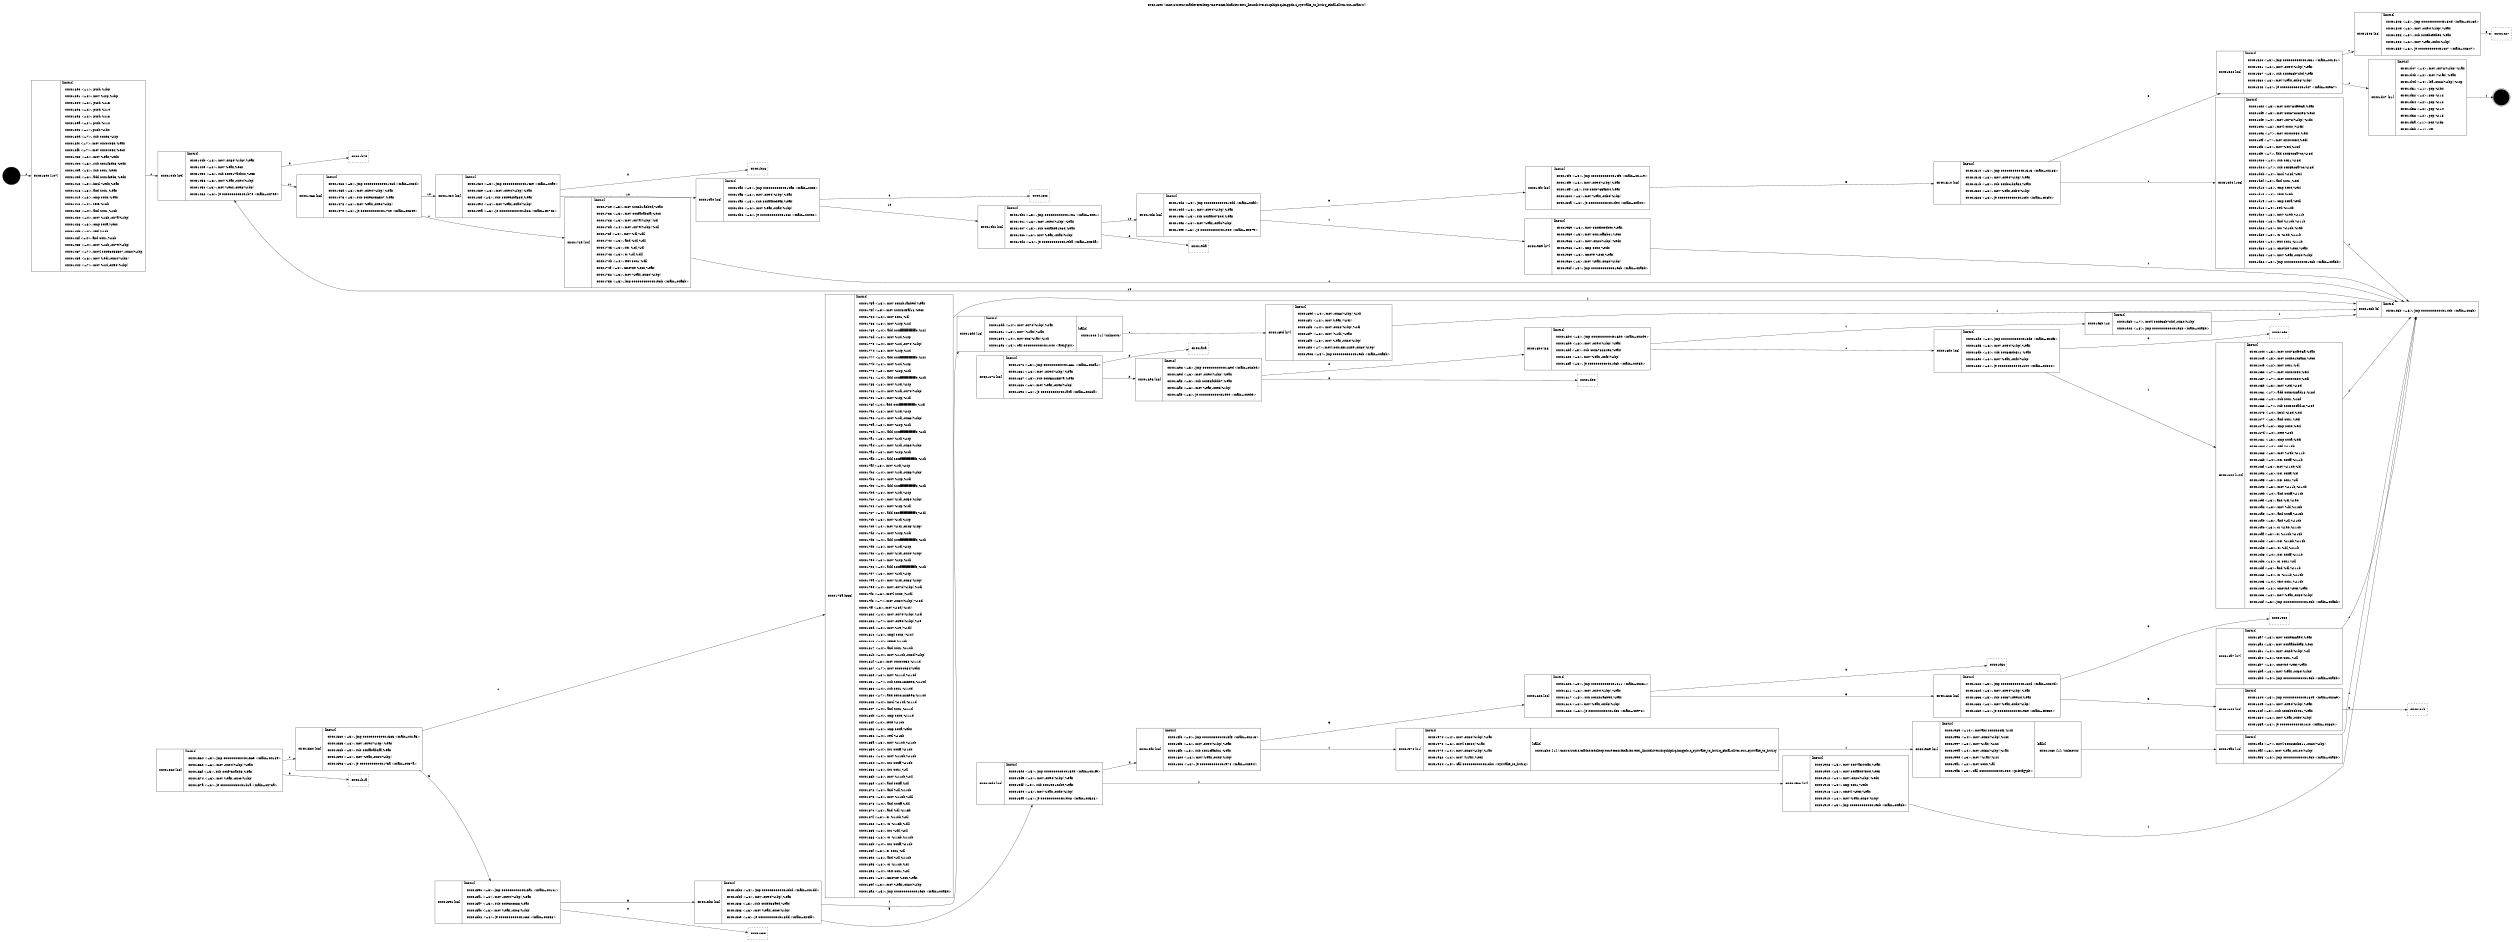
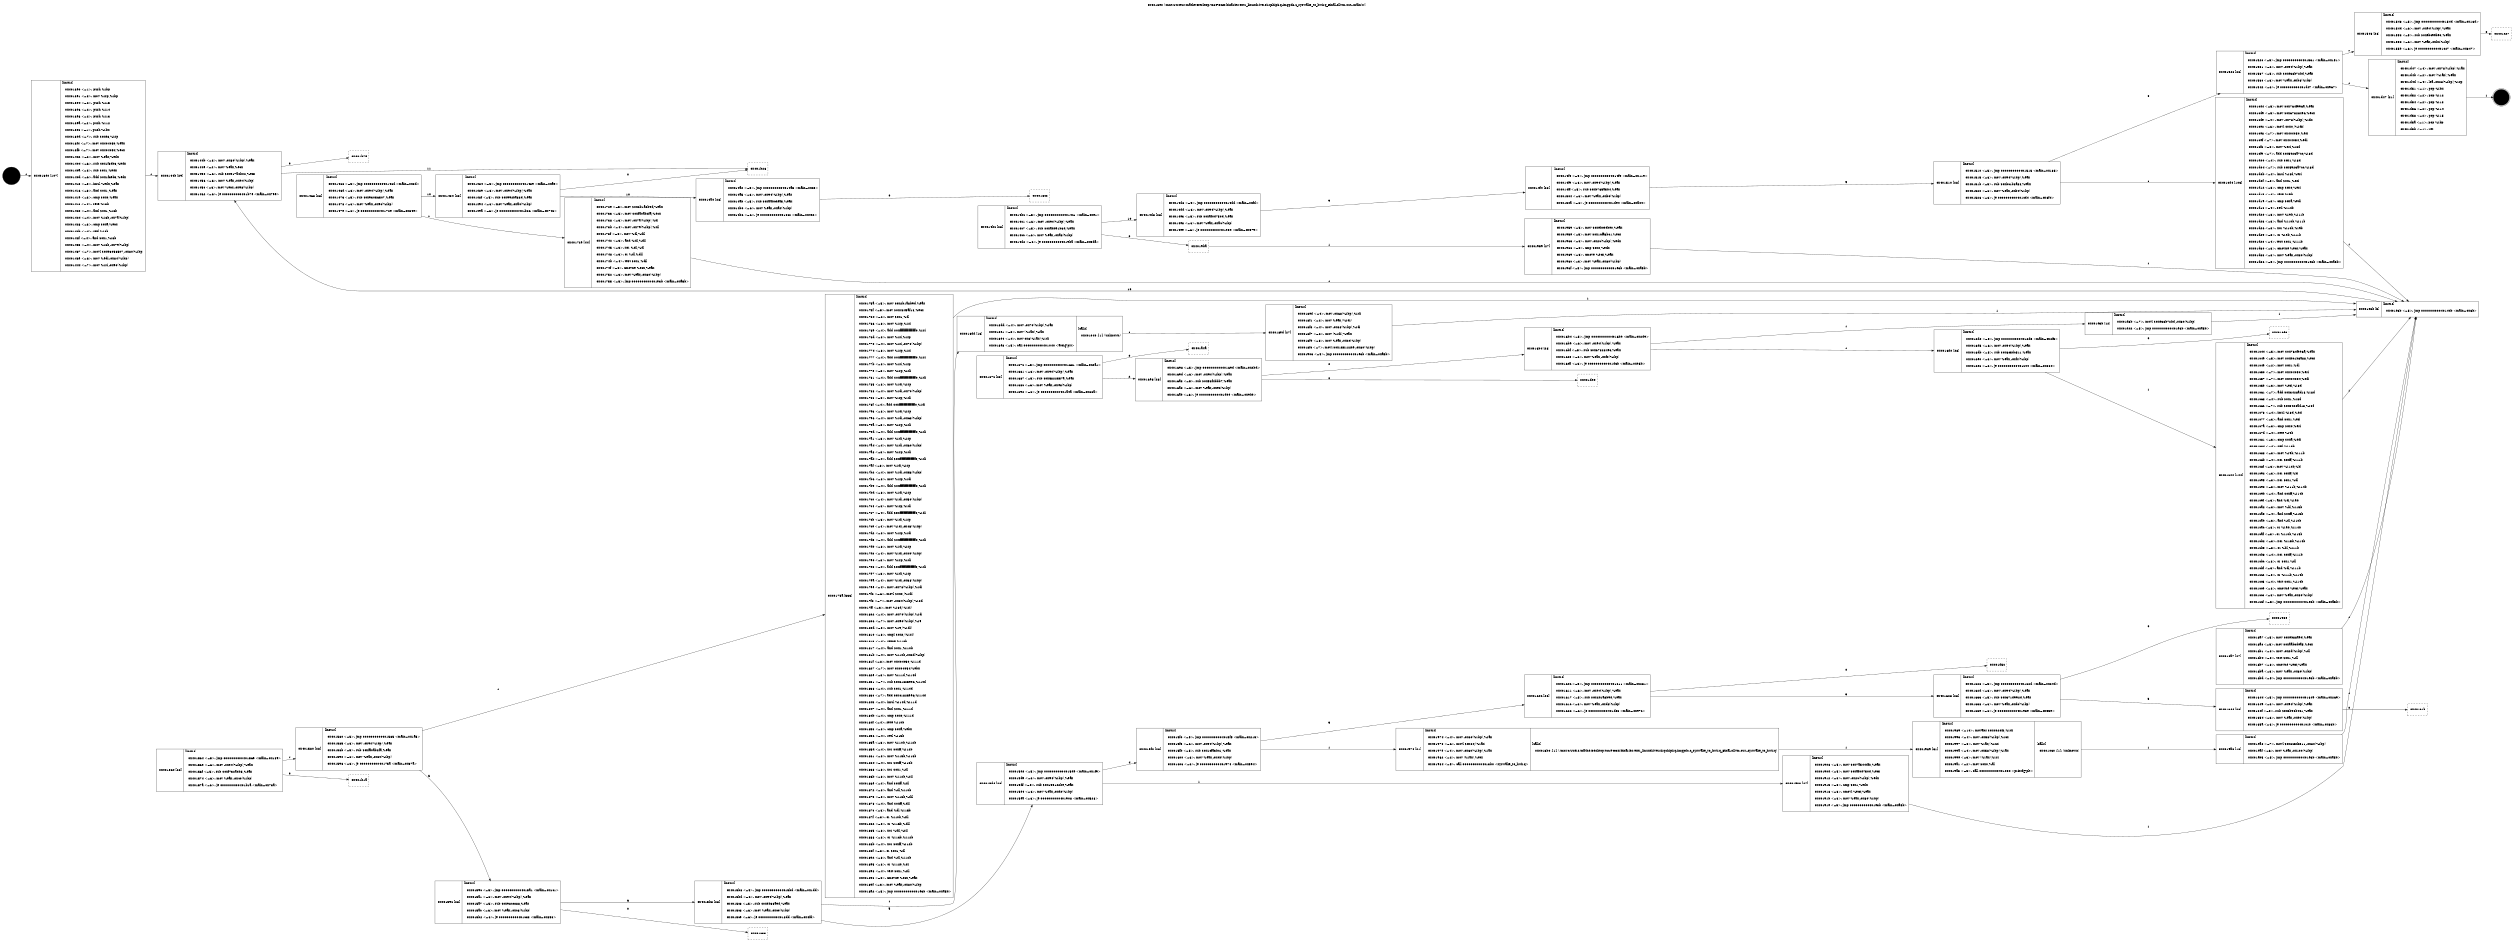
(288, 186) -> (513, 170)
(898, 213) -> none
(1391, 231) -> (1366, 247)
